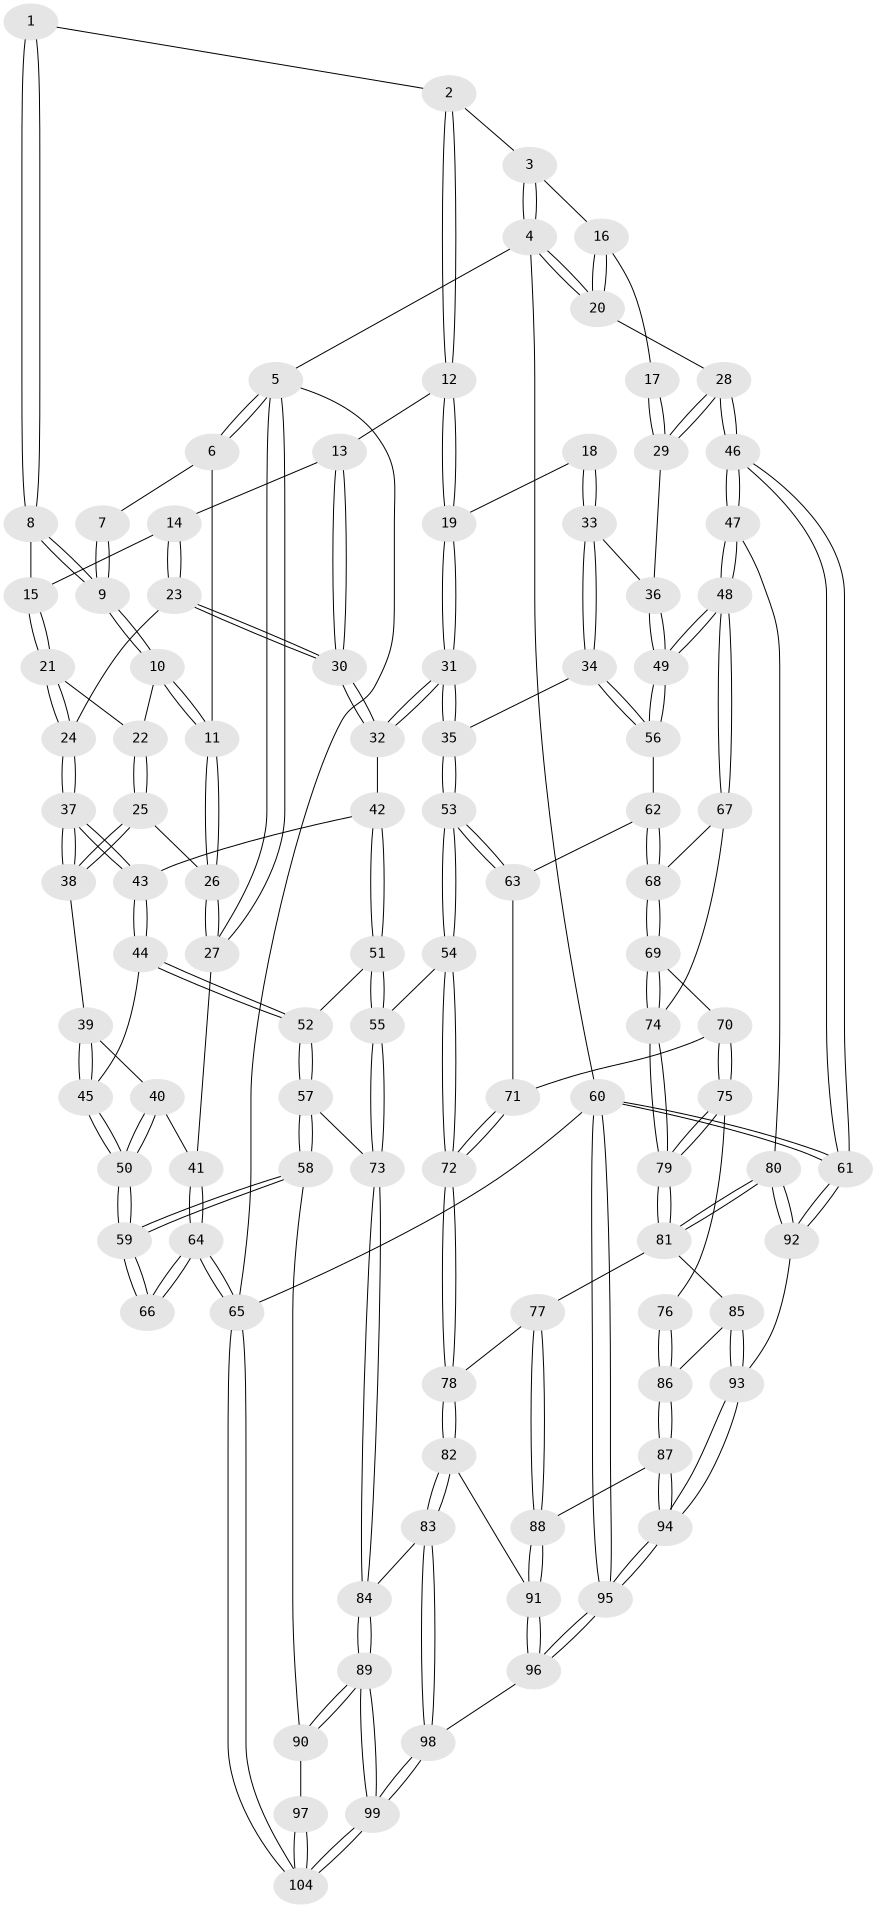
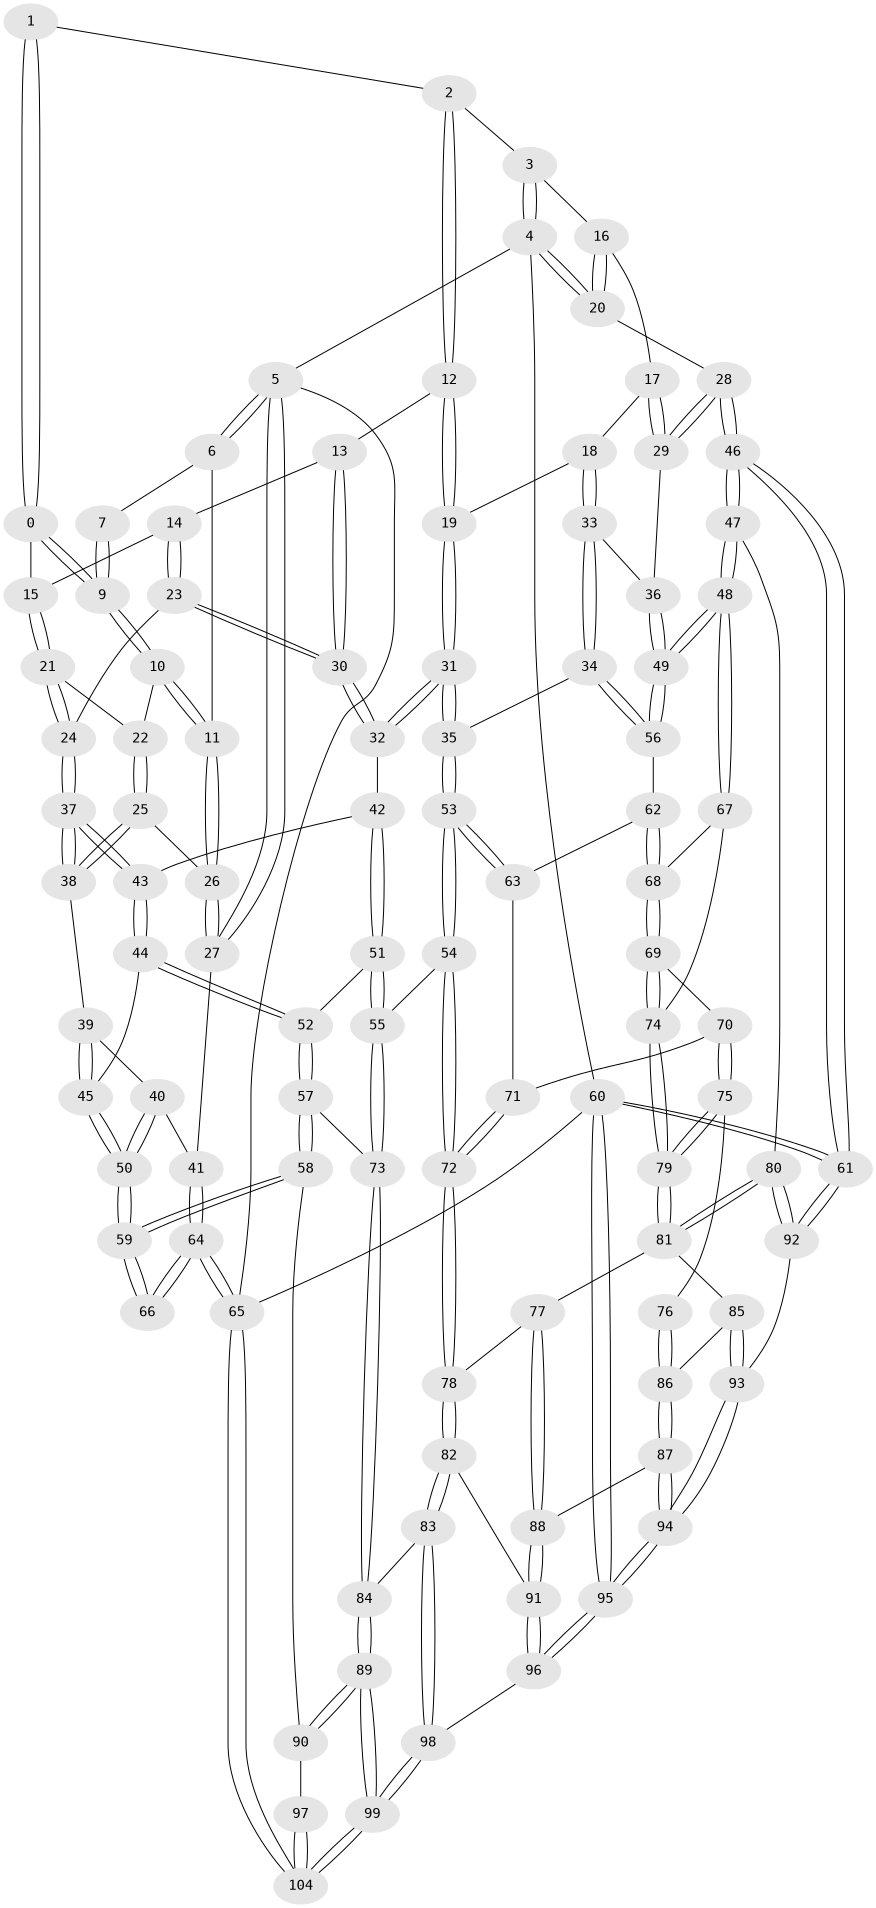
none -> (621, 416)
(31, 524) -> (31, 524)
